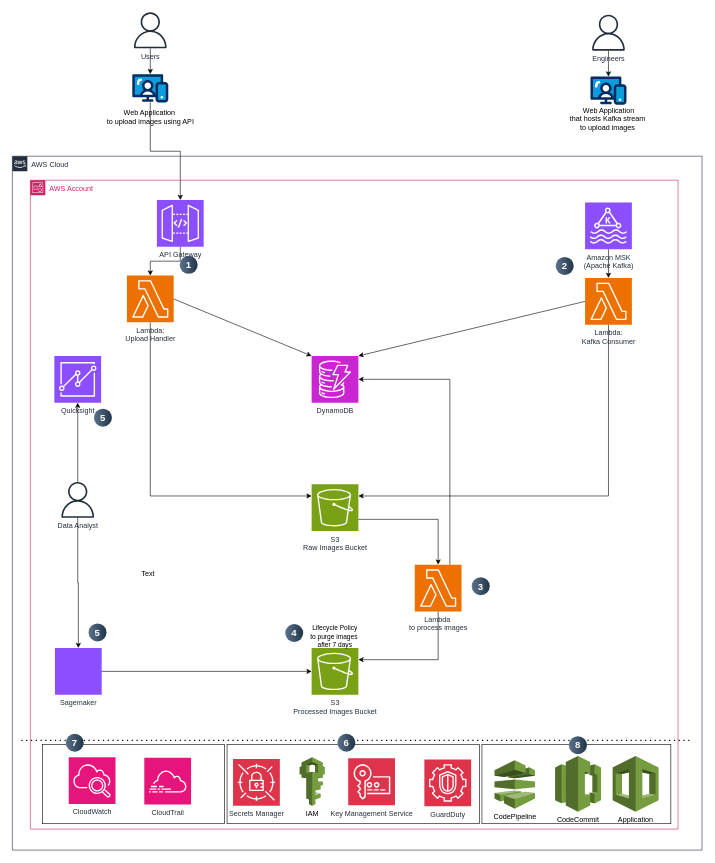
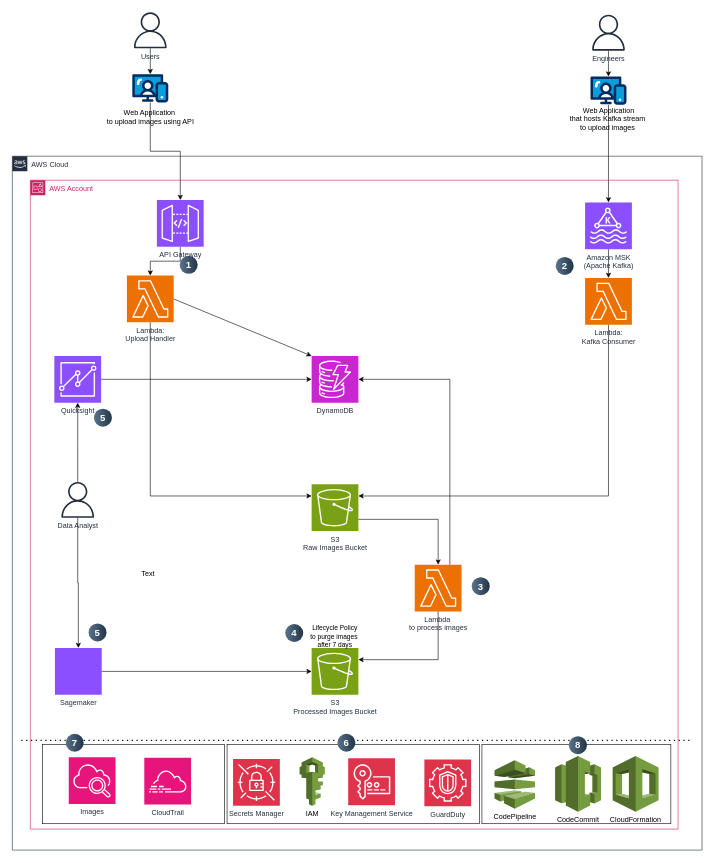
none -> (609, 151)
(474, 328) -> none
none -> (306, 380)
(92, 813) -> (92, 813)
(636, 821) -> (636, 821)
